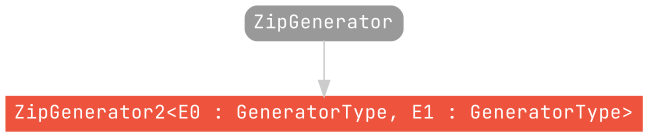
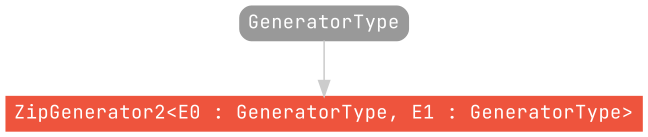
(324, 23) -> (324, 23)
